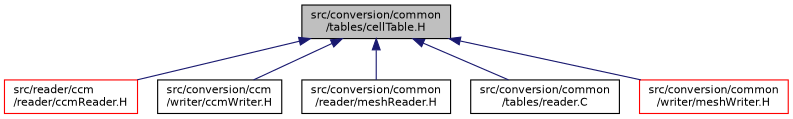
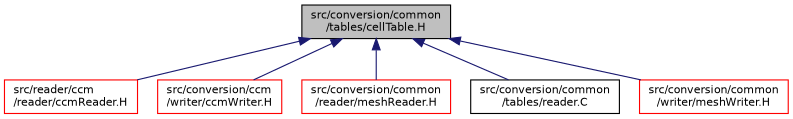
(220, 97) -> (220, 97)
(376, 97) -> (376, 97)
